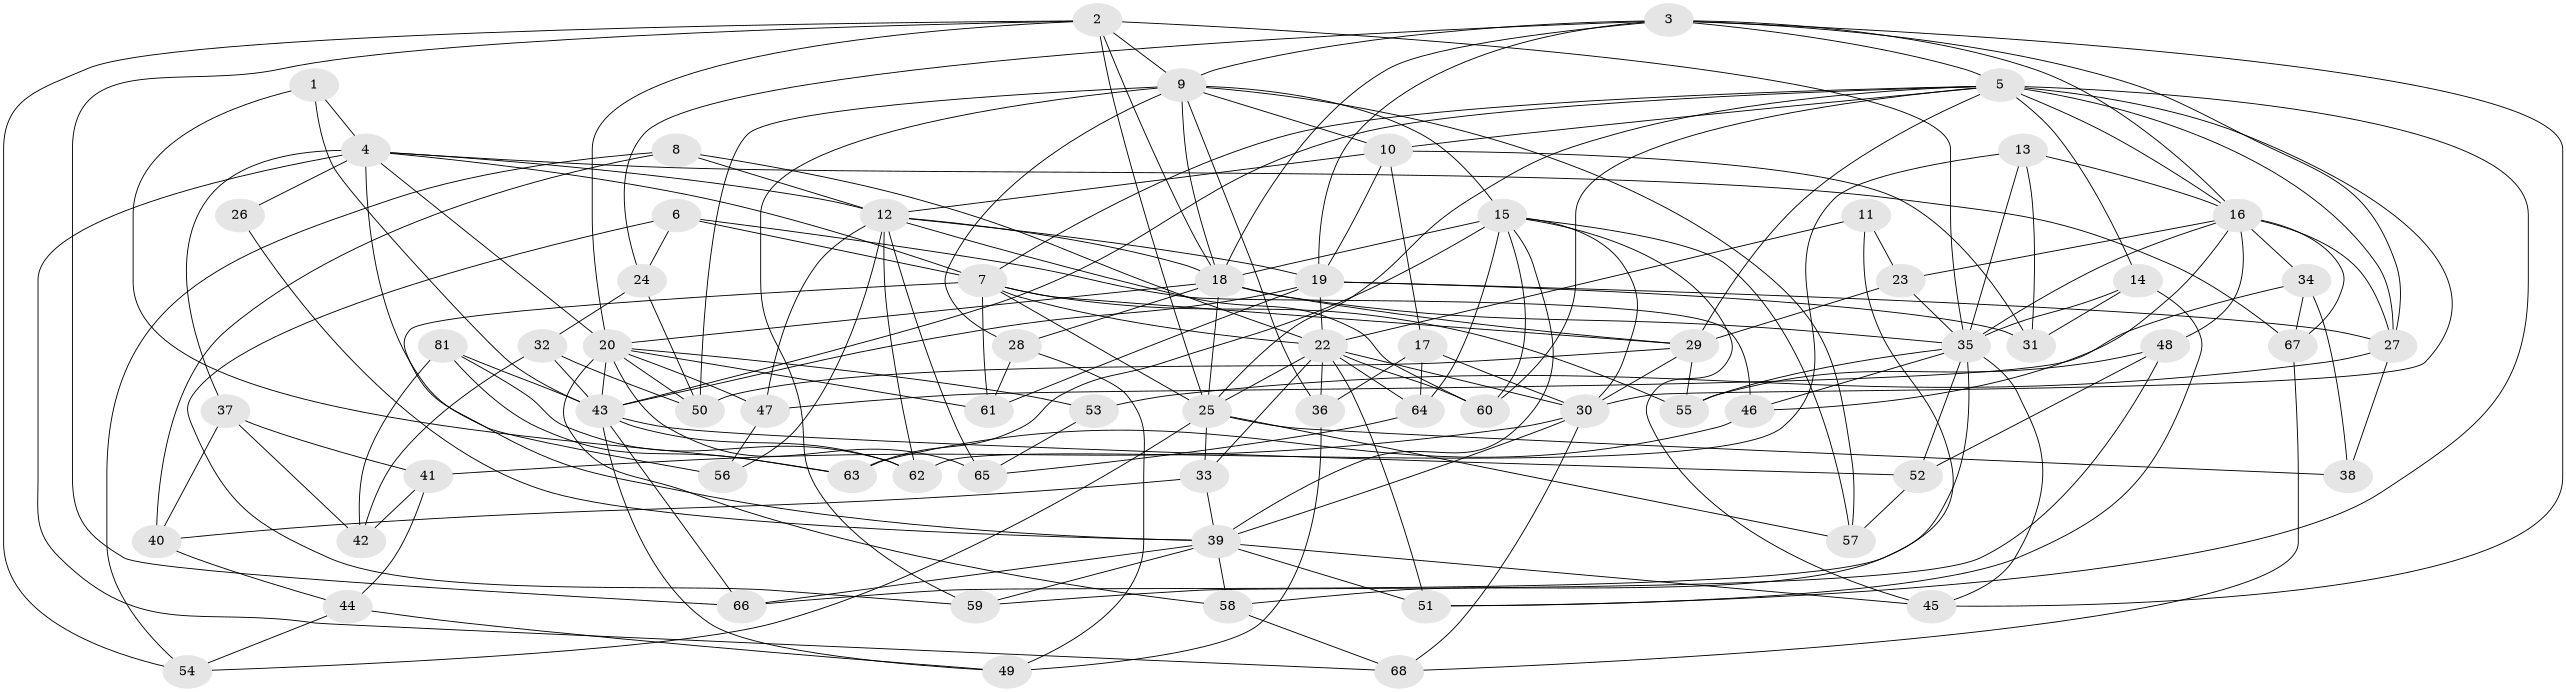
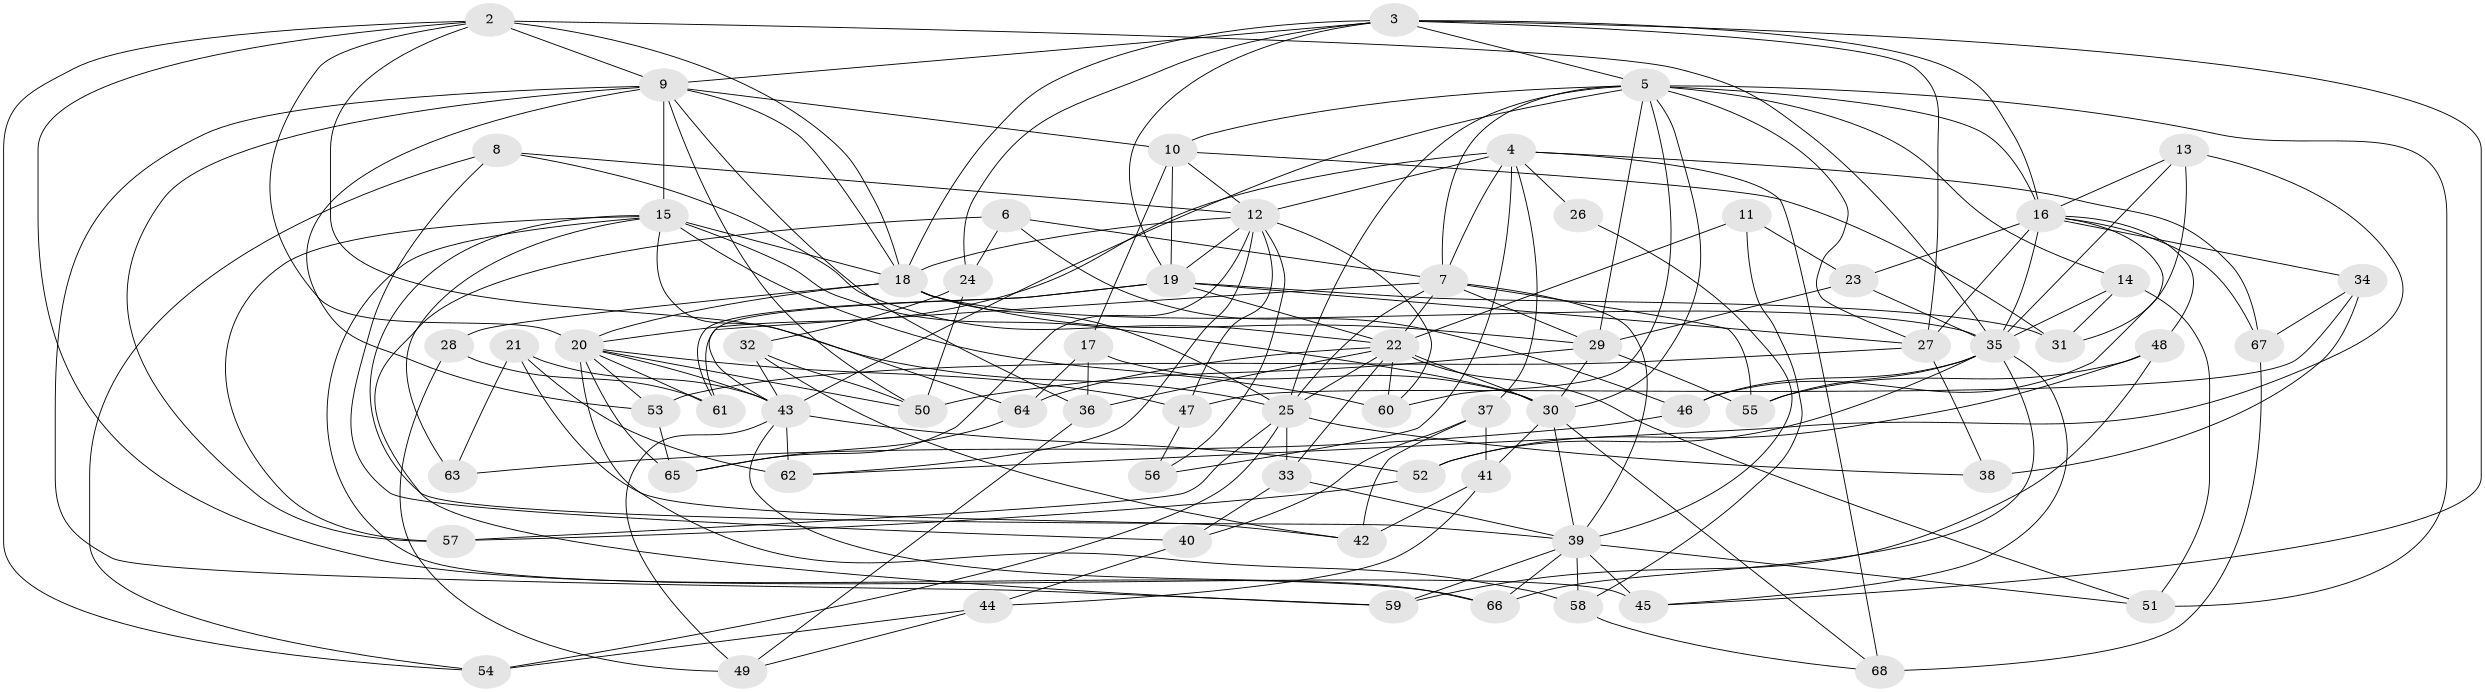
(314, 85) -> none
(1005, 193) -> (314, 234)
(443, 346) -> (514, 346)
